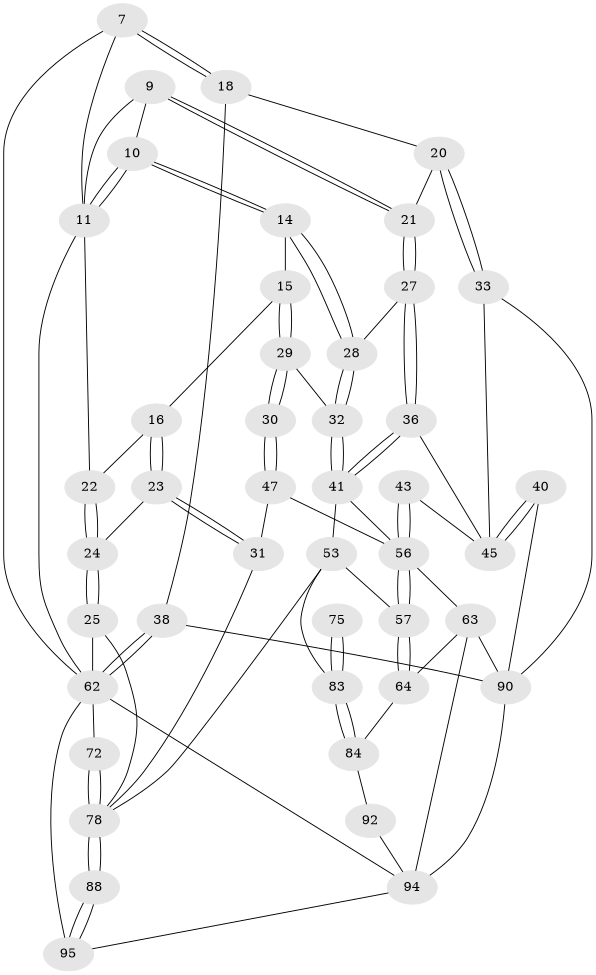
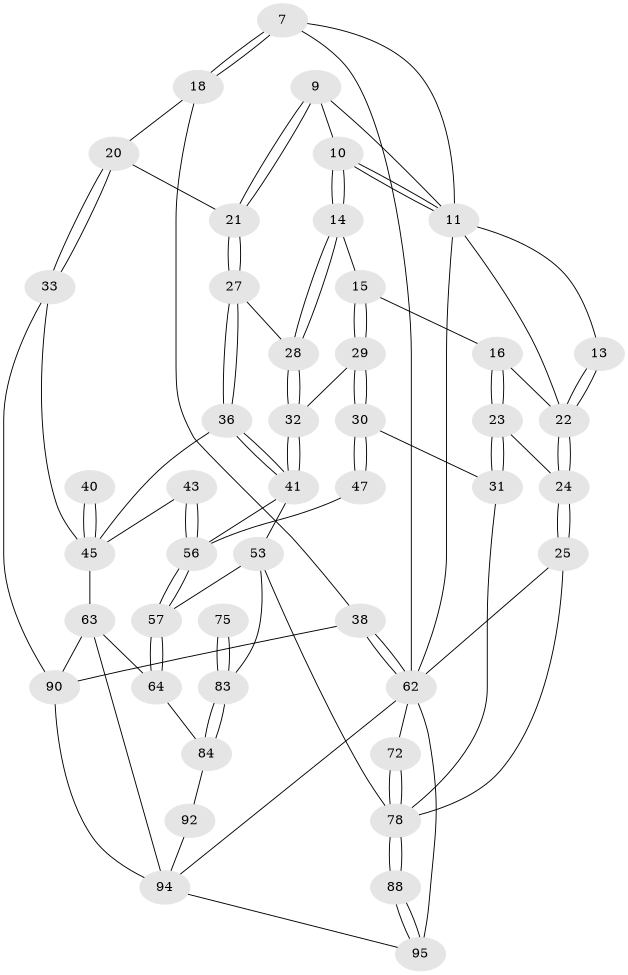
none -> (599, 354)
(265, 520) -> (429, 454)
(437, 587) -> (90, 587)
(523, 587) -> none
